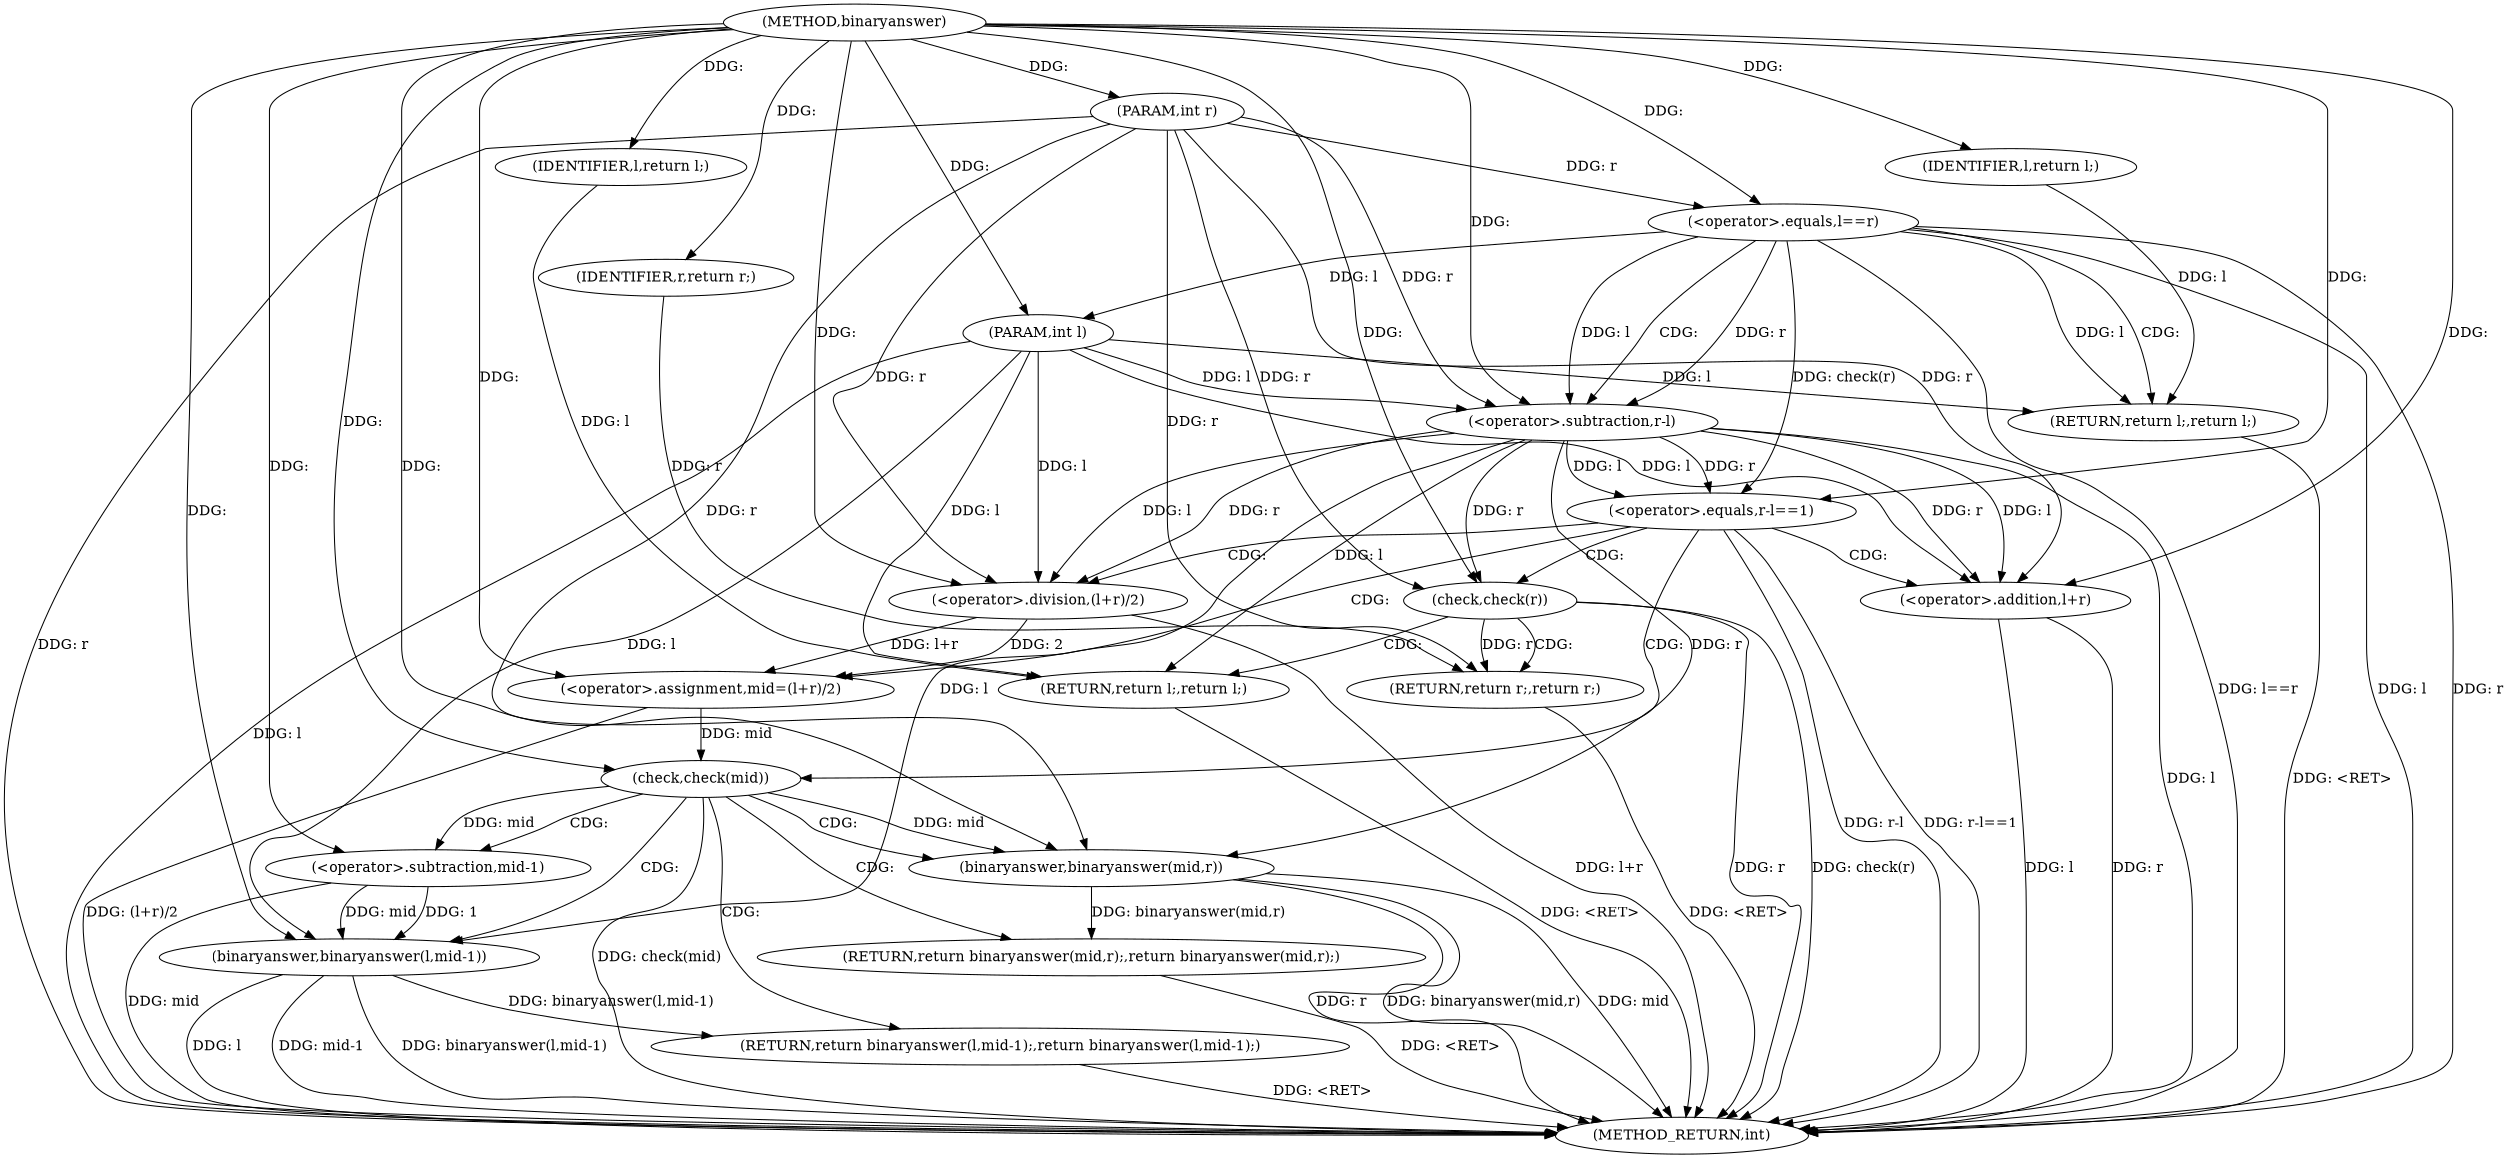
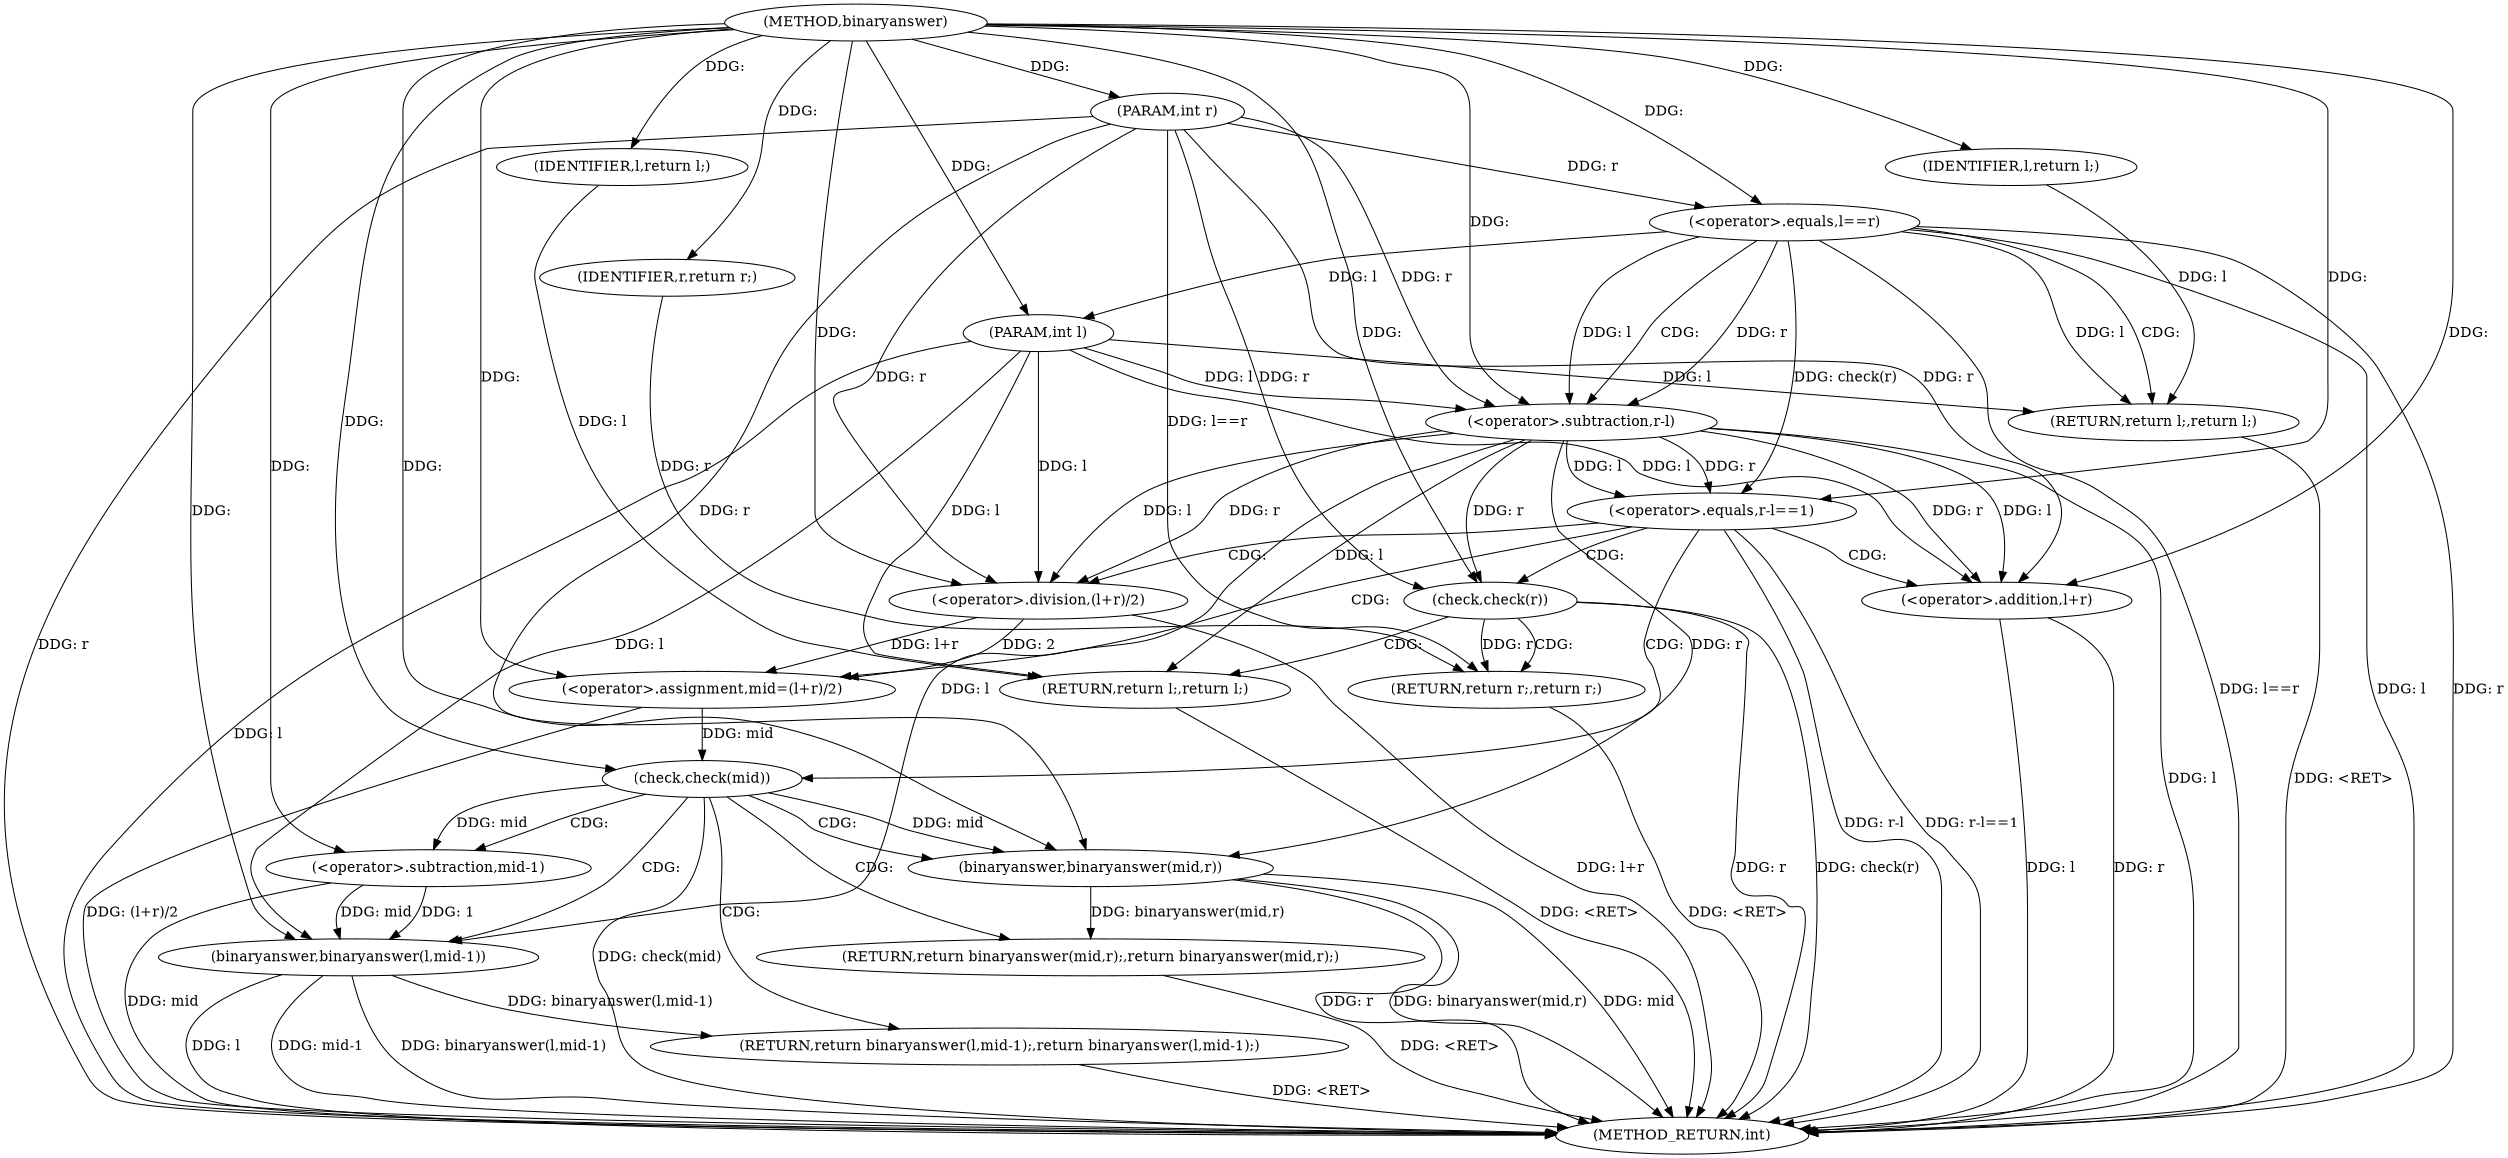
(1193, 422) -> (1208, 422)
